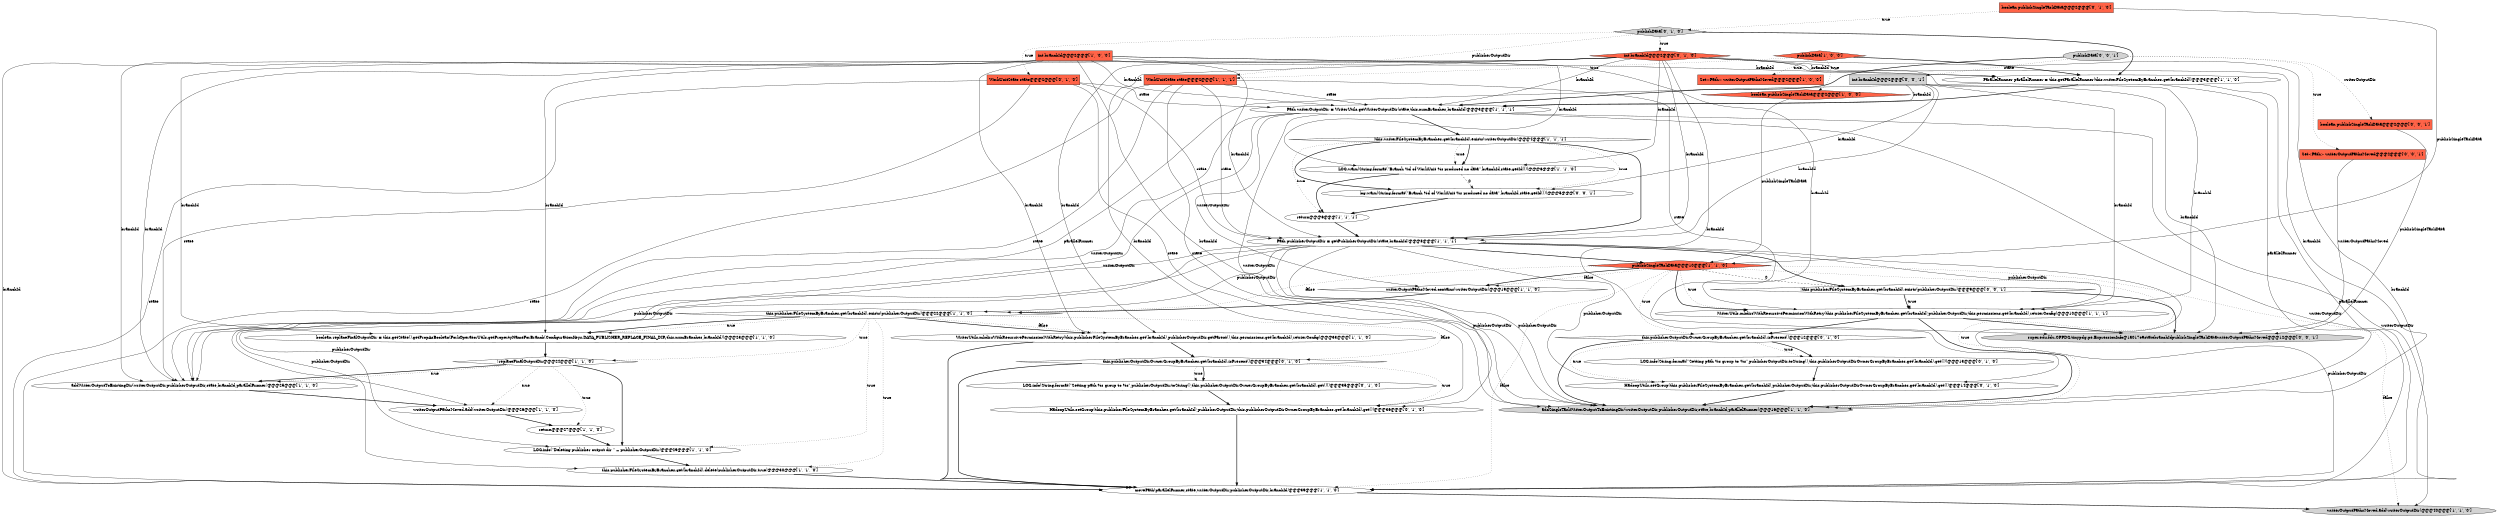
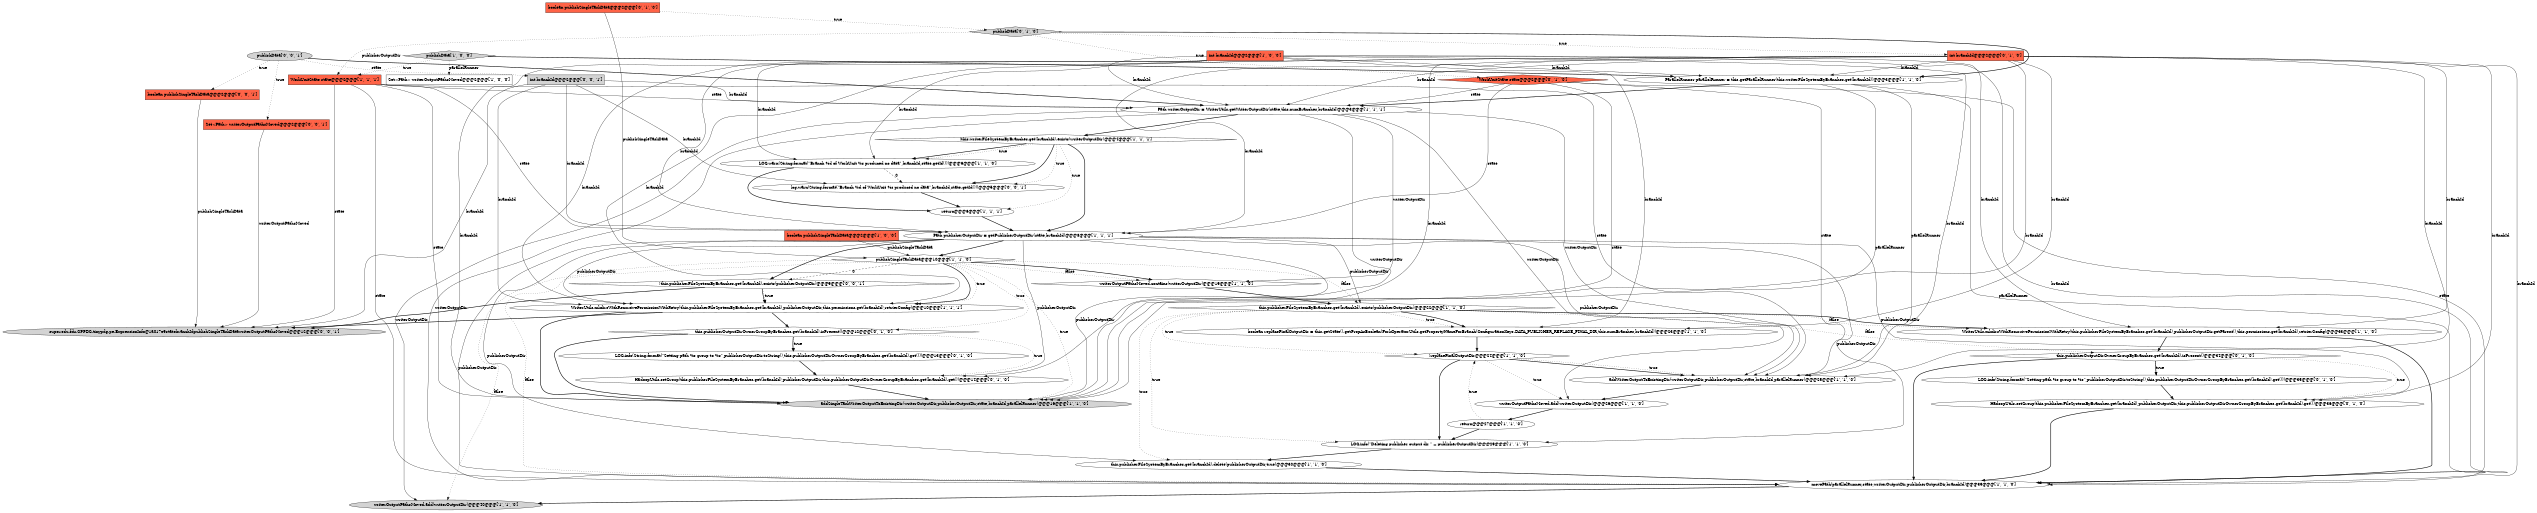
(1660, 42) -> (1498, 44)
(1660, 56) -> (1986, 56)
(1820, 56) -> (449, 56)
(1798, 68) -> (464, 68)
(1830, 75) -> none
(1033, 80) -> (1523, 80)
(1761, 80) -> (449, 80)
(2360, 80) -> (263, 68)
(1806, 95) -> (842, 236)
(1680, 266) -> (923, 260)
(577, 392) -> (1469, 393)
